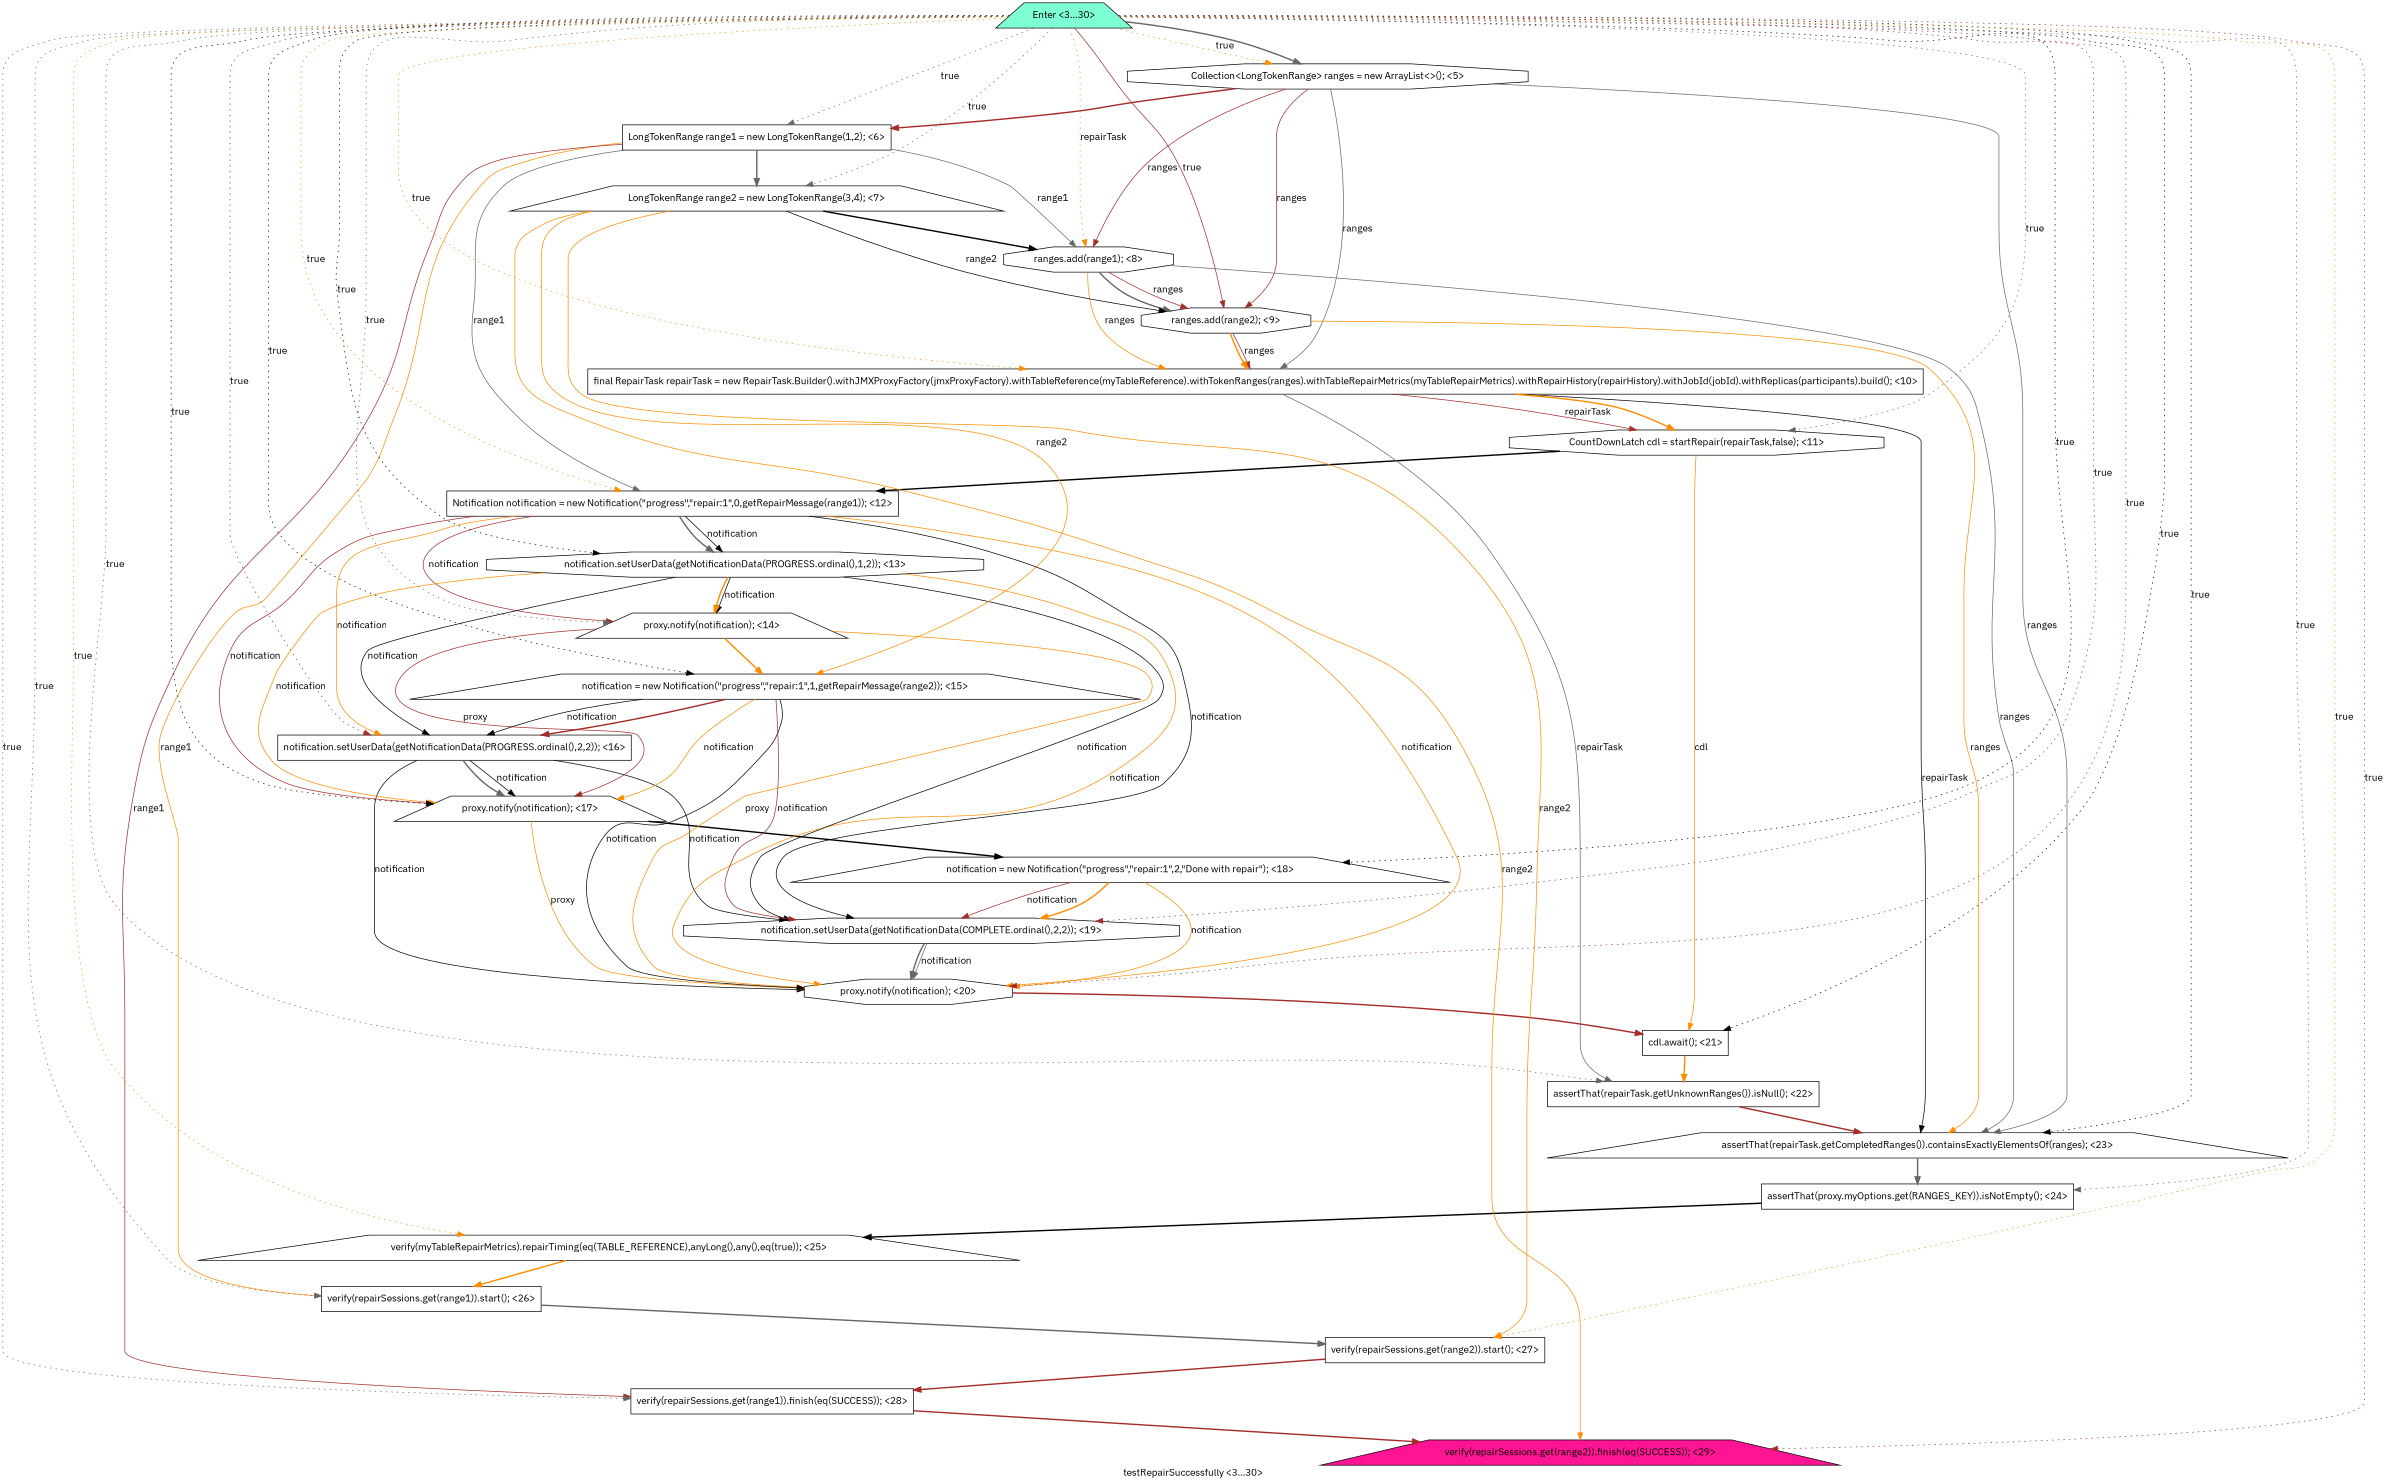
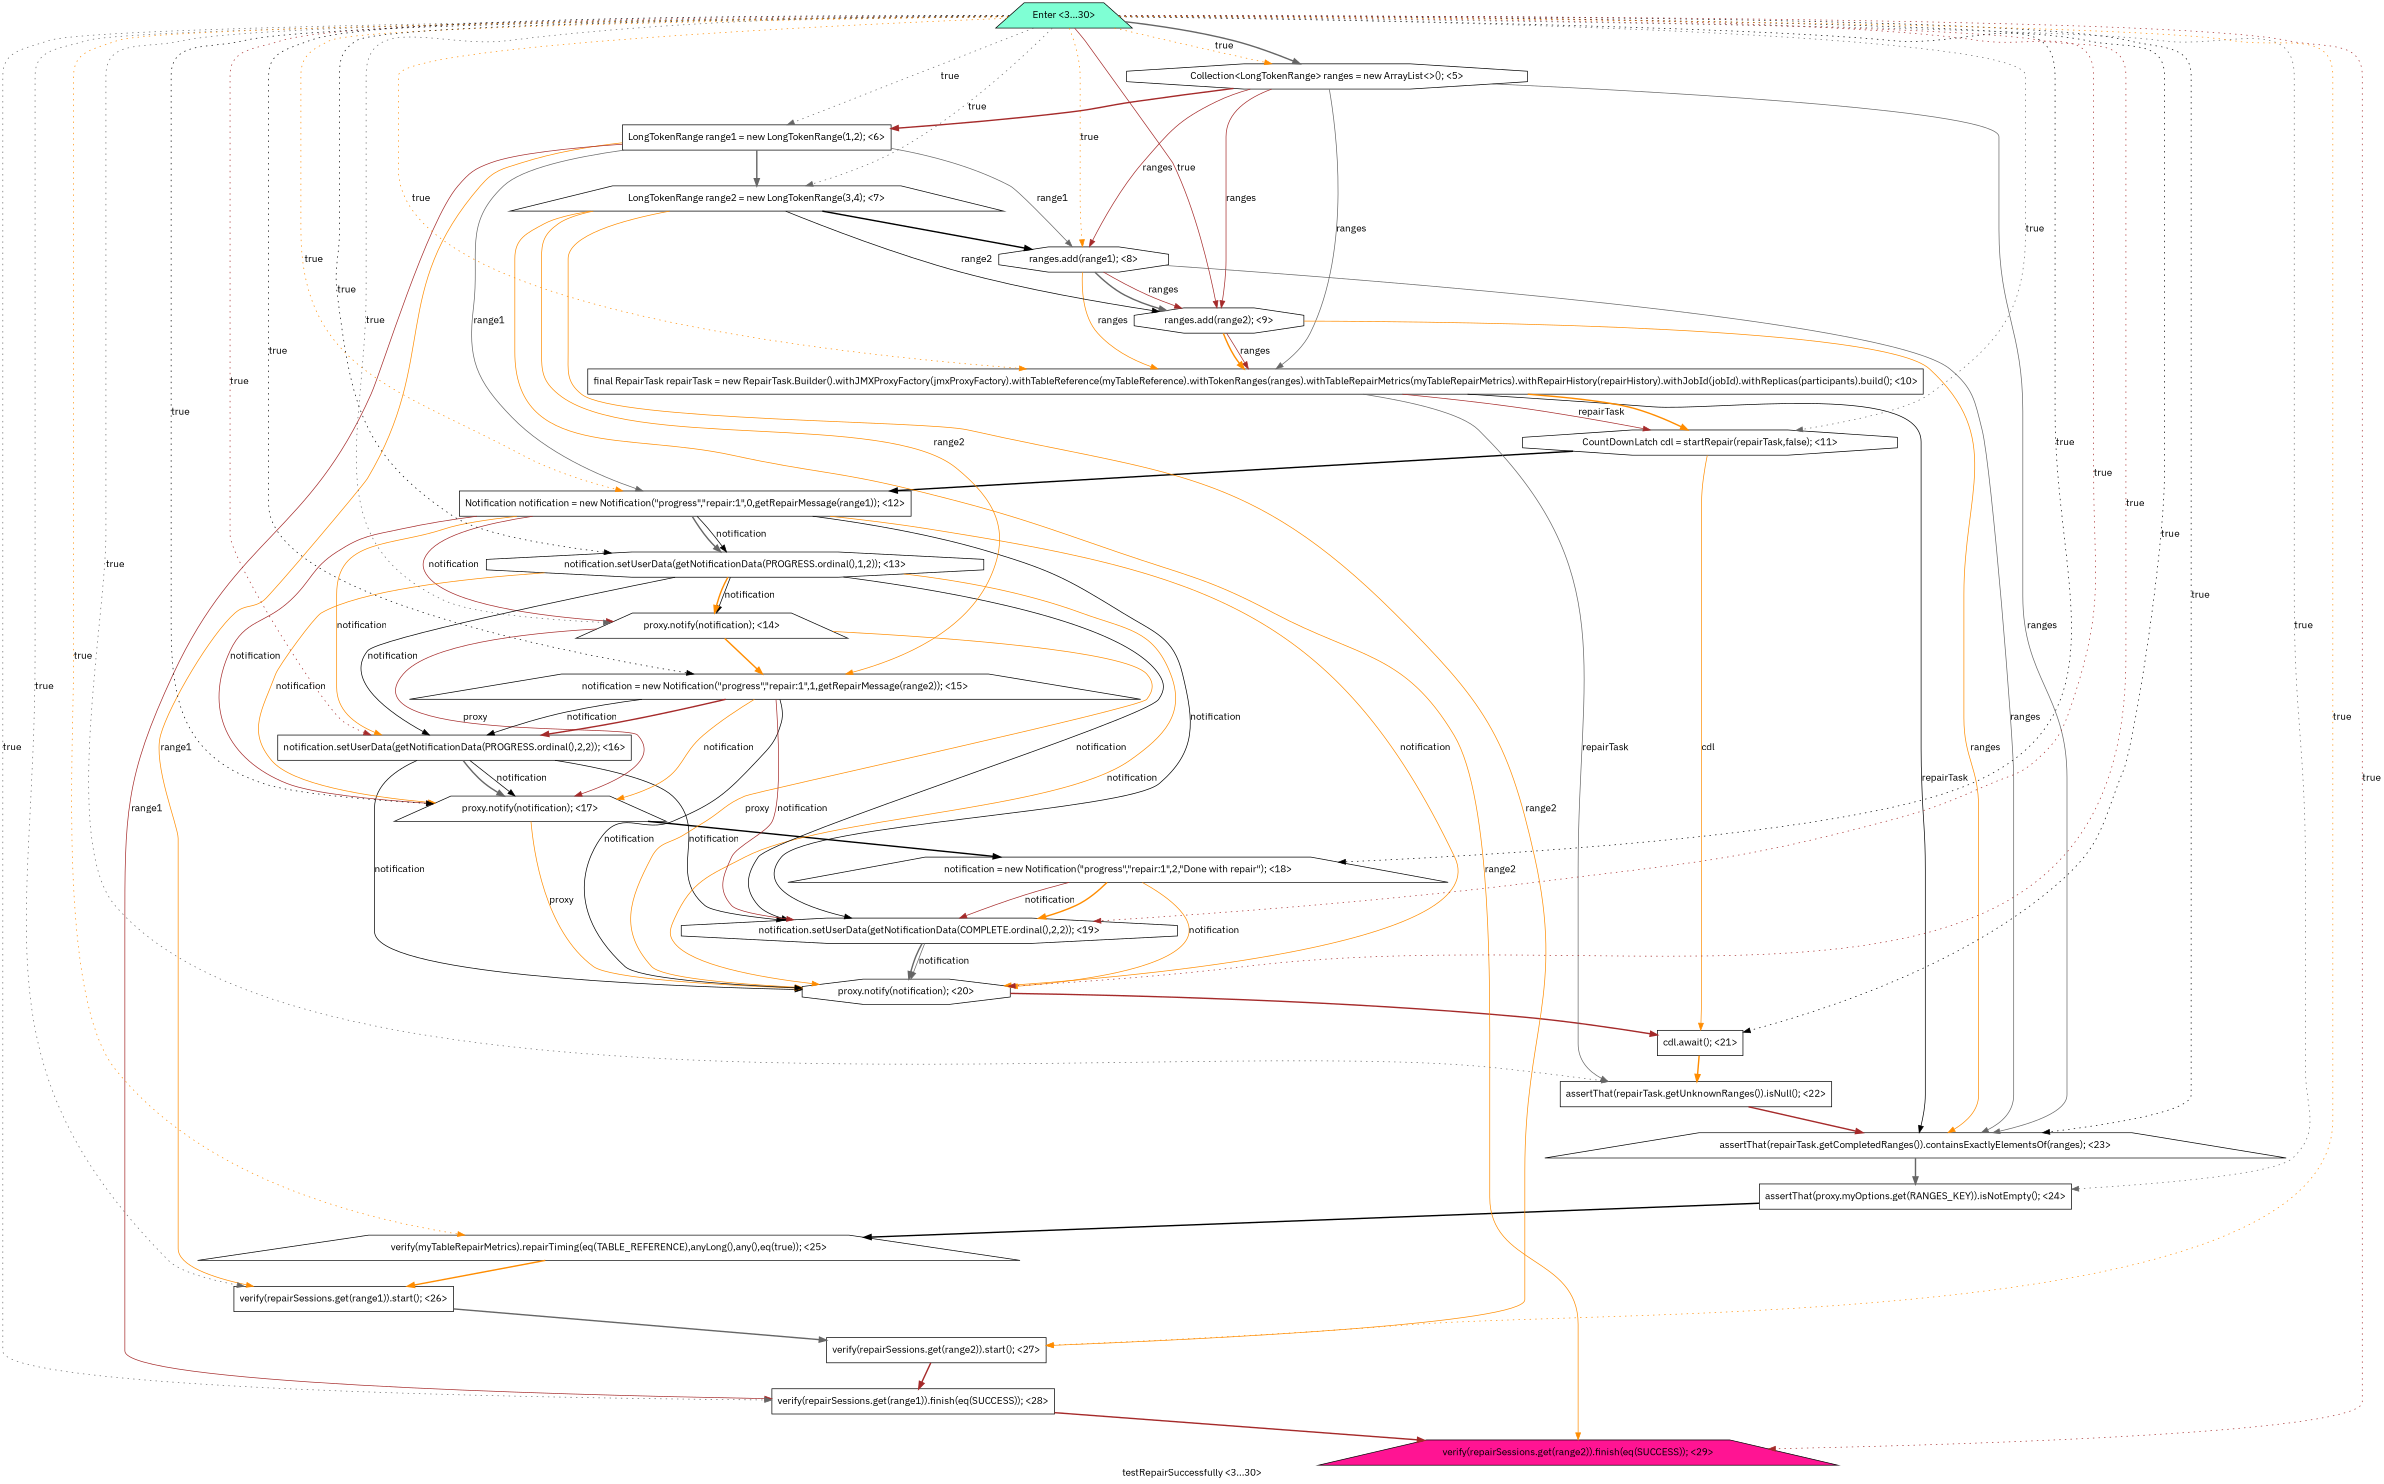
(1104, 137) -> (1090, 137)
